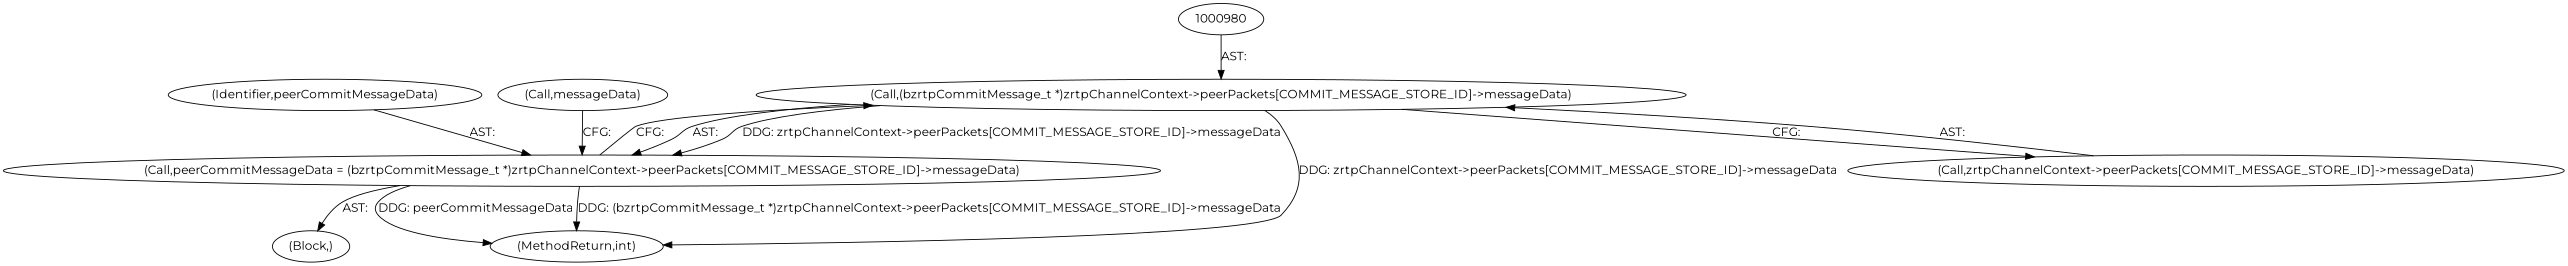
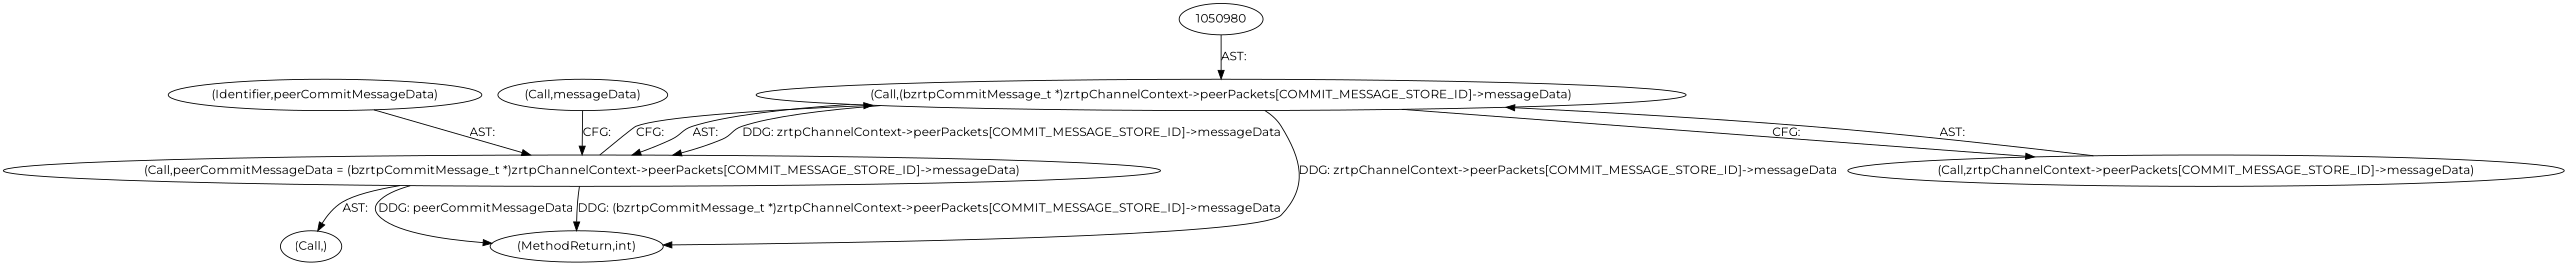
(1221, 19) -> (1221, 19)
(311, 246) -> (311, 246)
